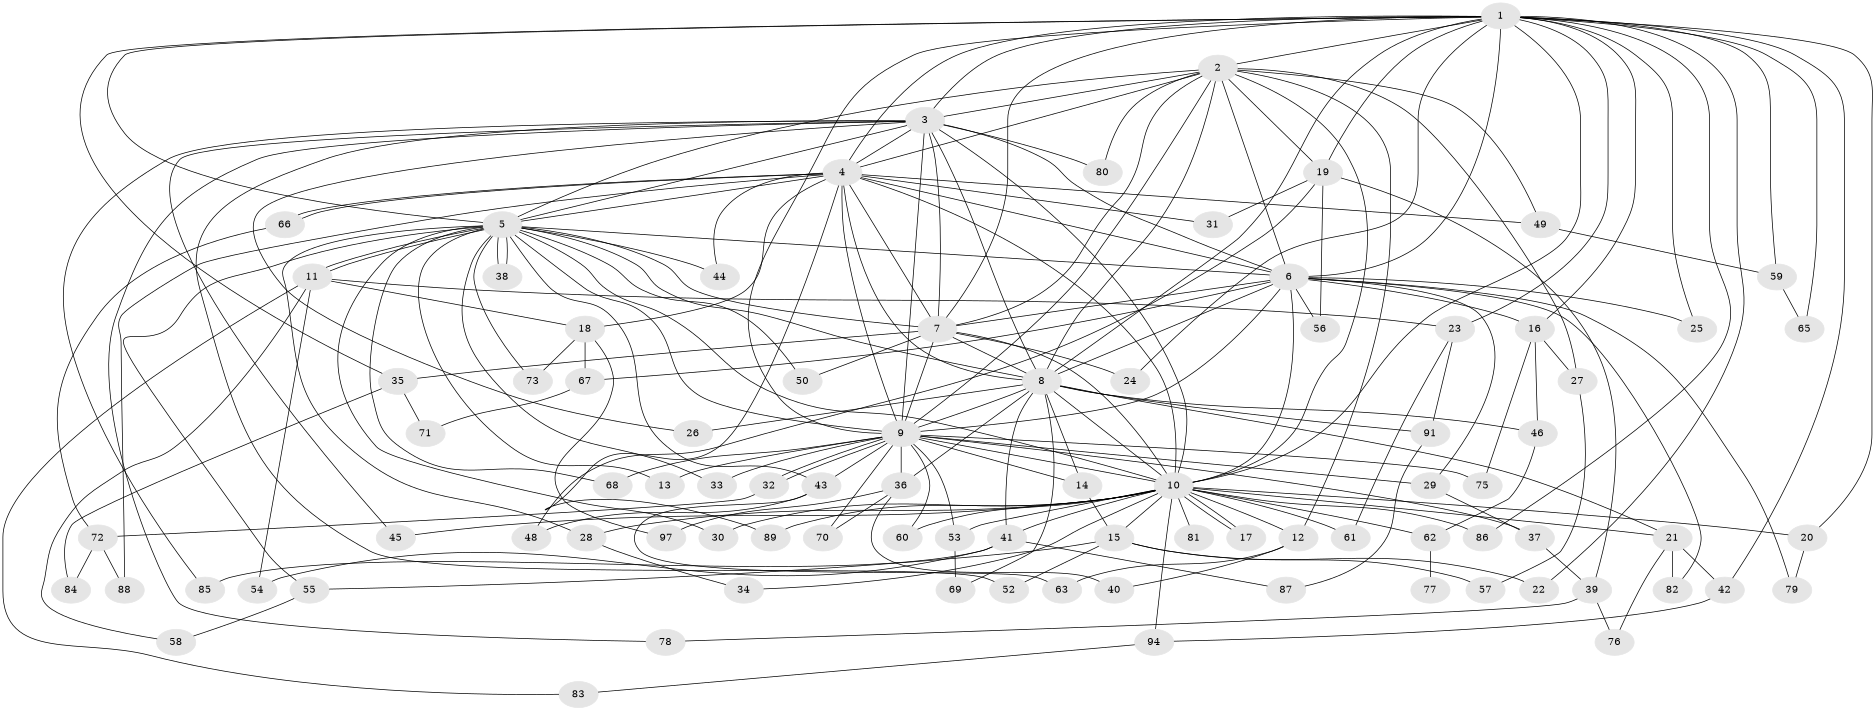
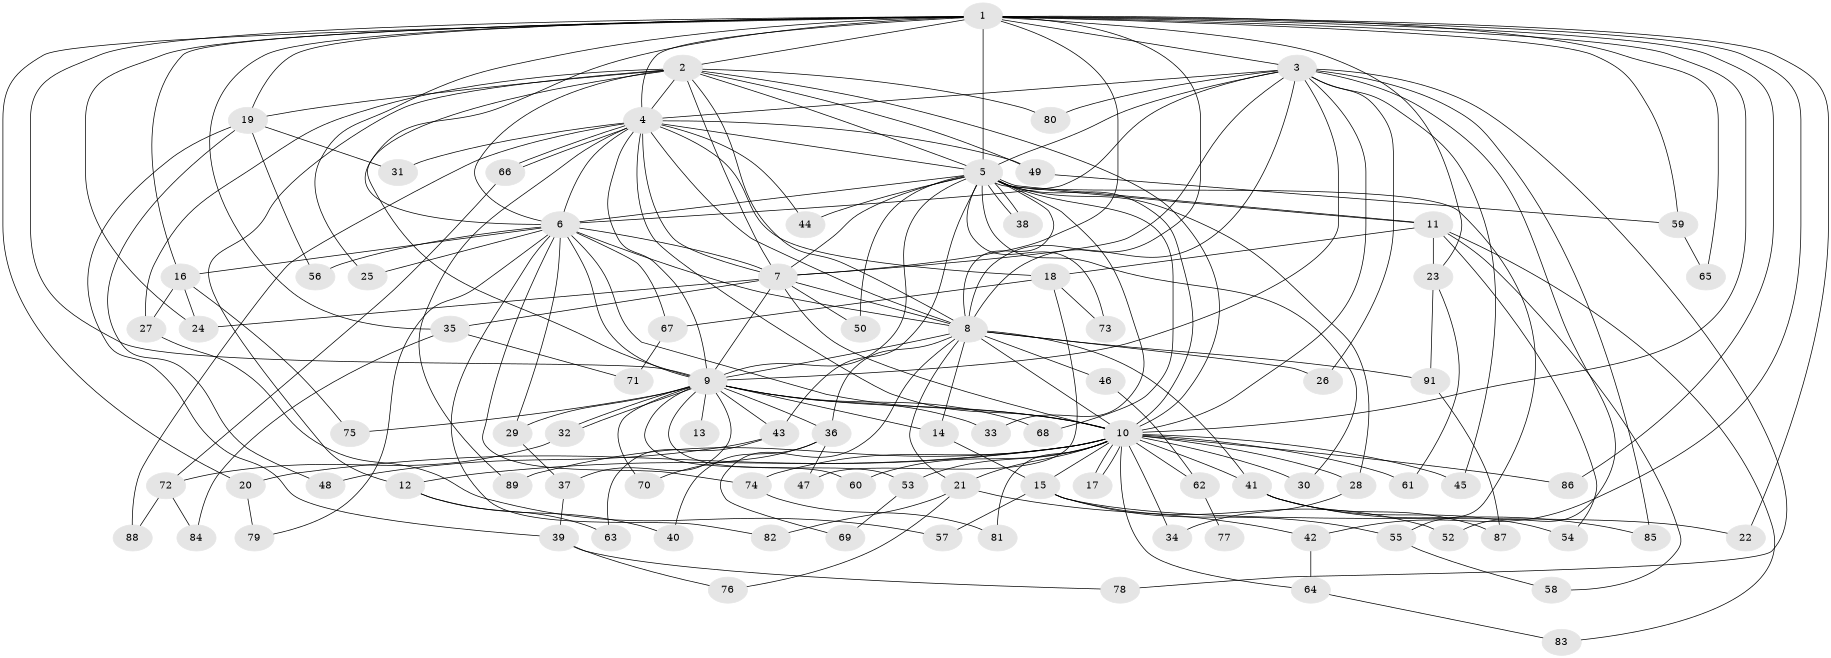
(1072, 94) -> none
(1536, 381) -> (190, 303)
(461, 398) -> none
none -> (752, 486)
(666, 538) -> (804, 486)
(1154, 642) -> (1311, 590)
